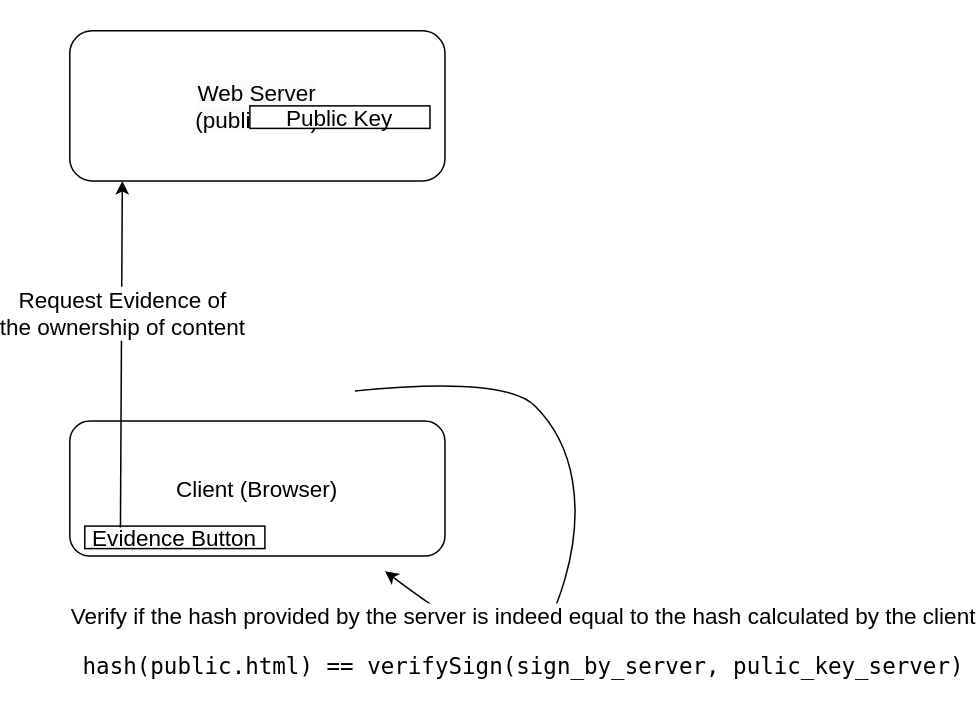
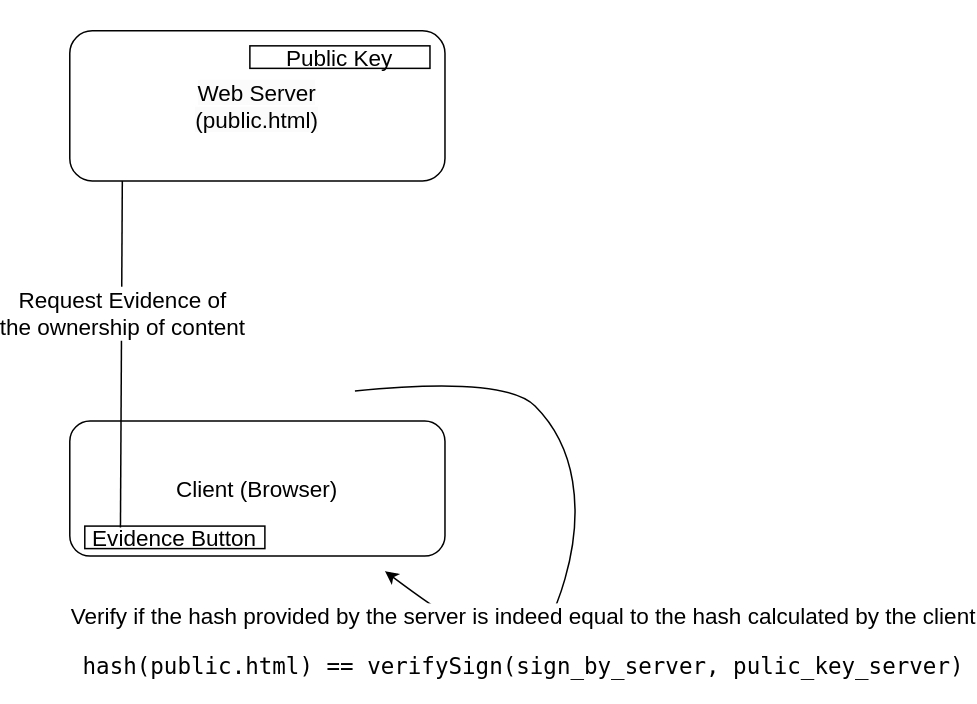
(340, 117) -> (340, 57)
(122, 192) -> (122, 187)
